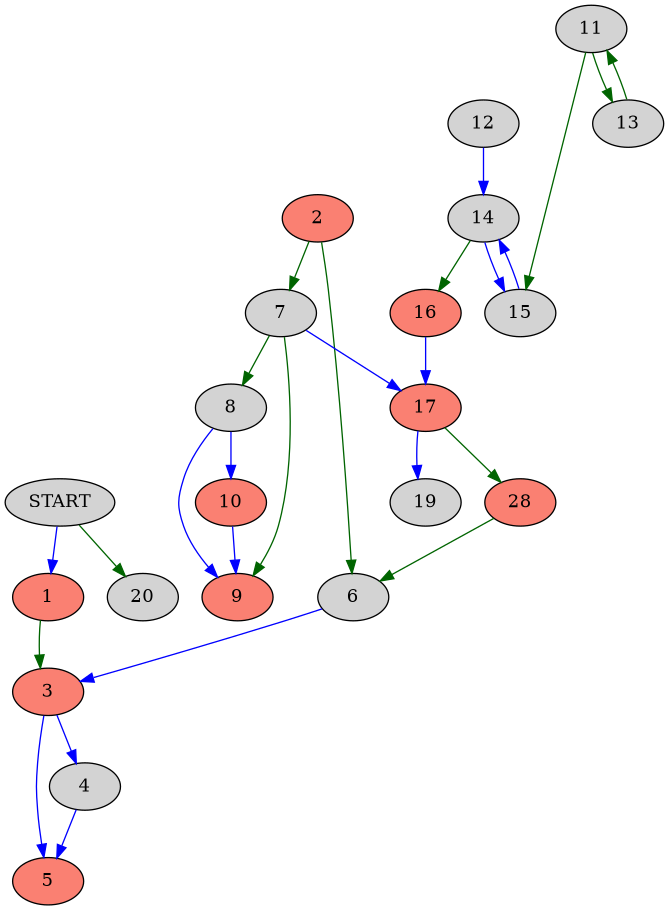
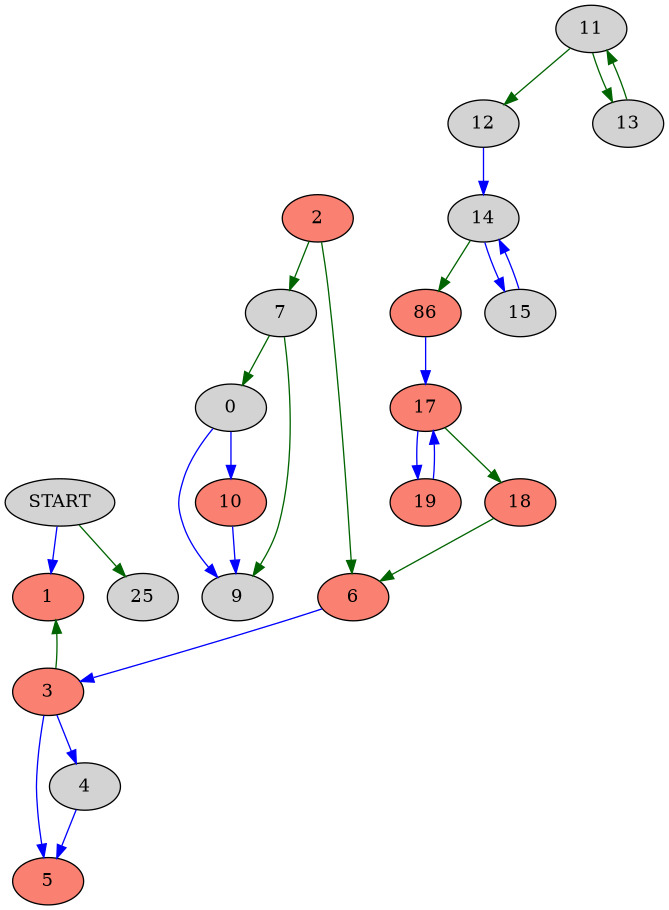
(558, 164) -> (542, 72)
(426, 313) -> (426, 313)
(348, 357) -> (434, 462)
(231, 408) -> (231, 408)
(426, 502) -> (426, 502)
(520, 502) -> (520, 502)
(143, 597) -> (143, 597)
(238, 597) -> (238, 597)
(353, 597) -> (353, 597)
(39, 638) -> (57, 651)
